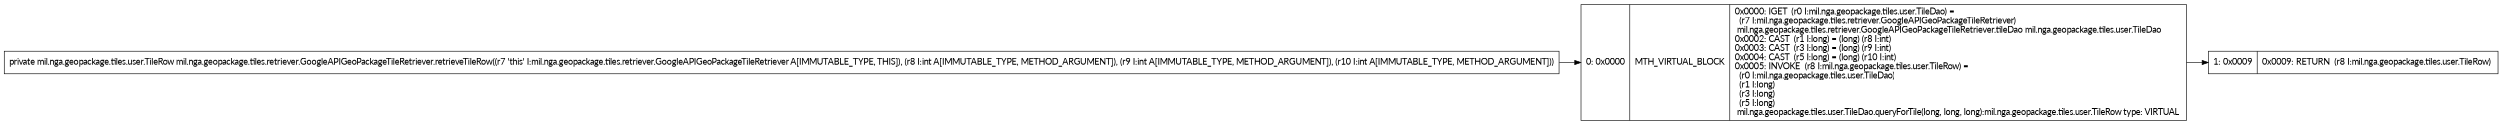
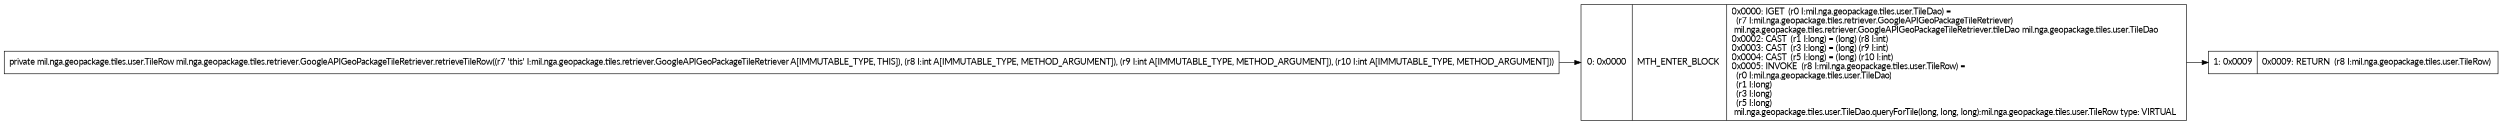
(1680, 62) -> (1678, 62)
